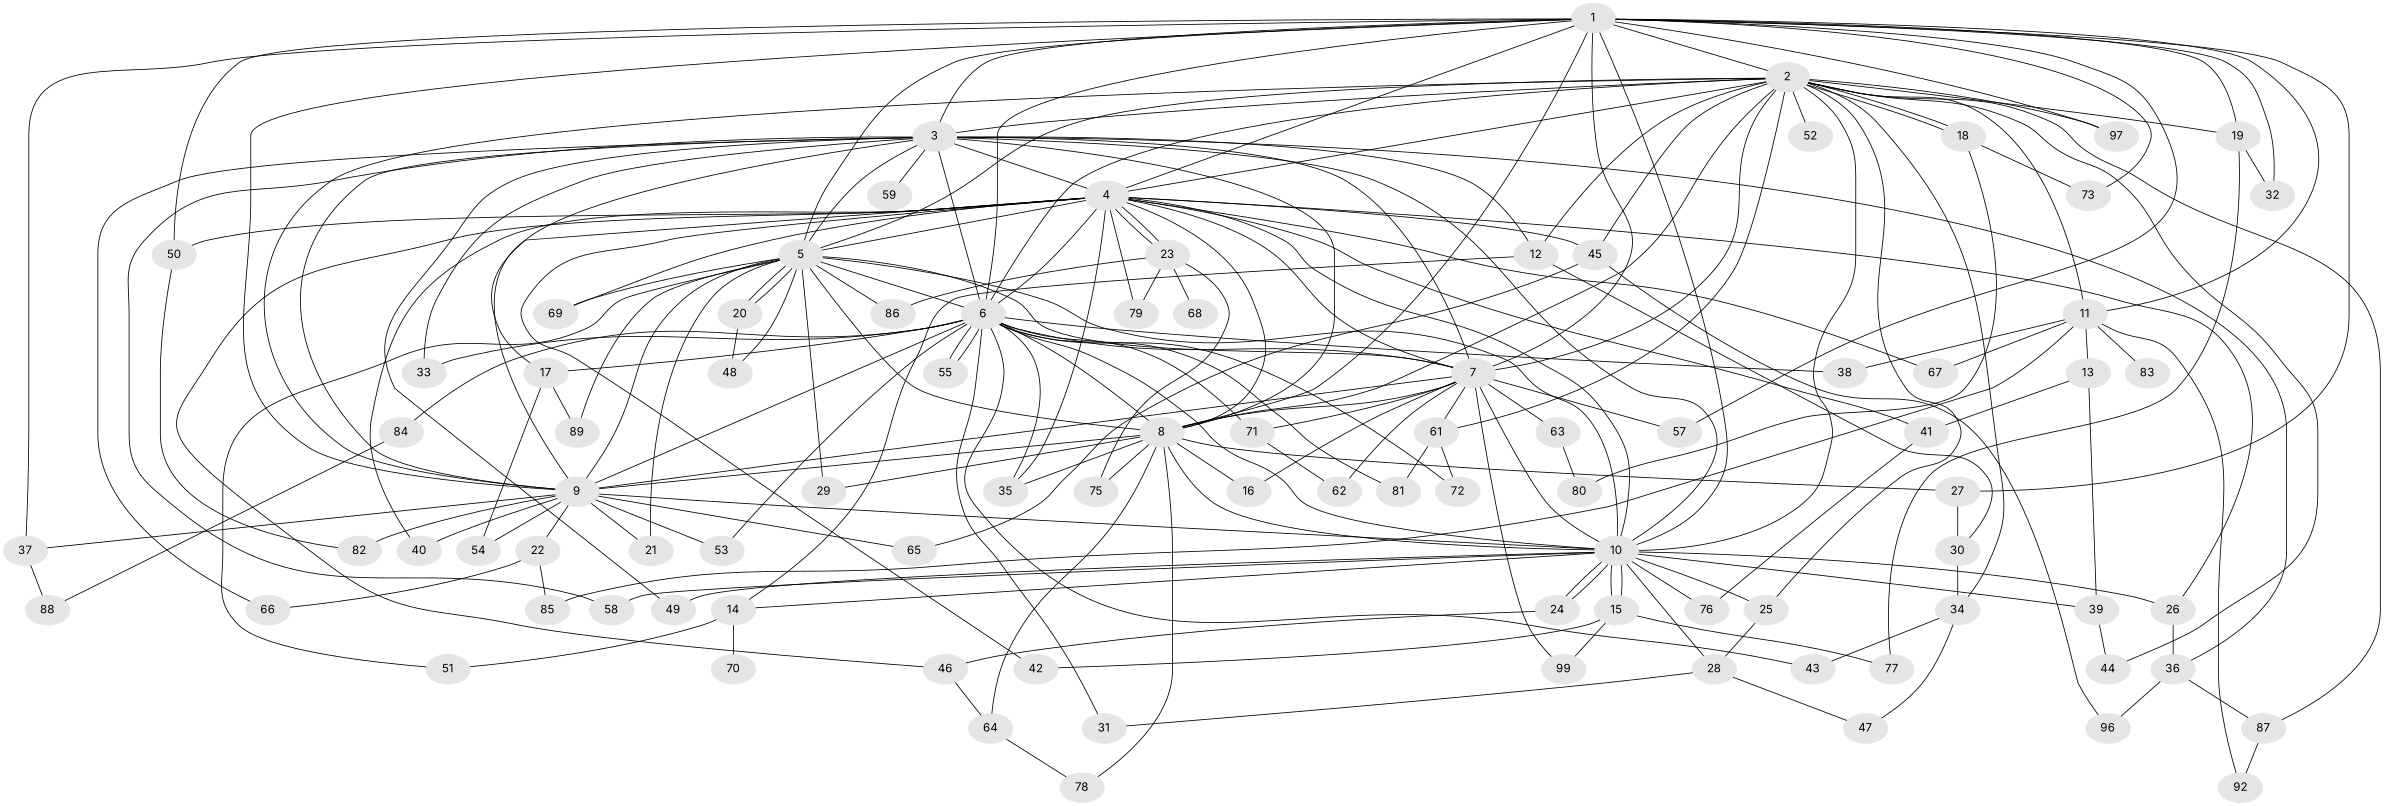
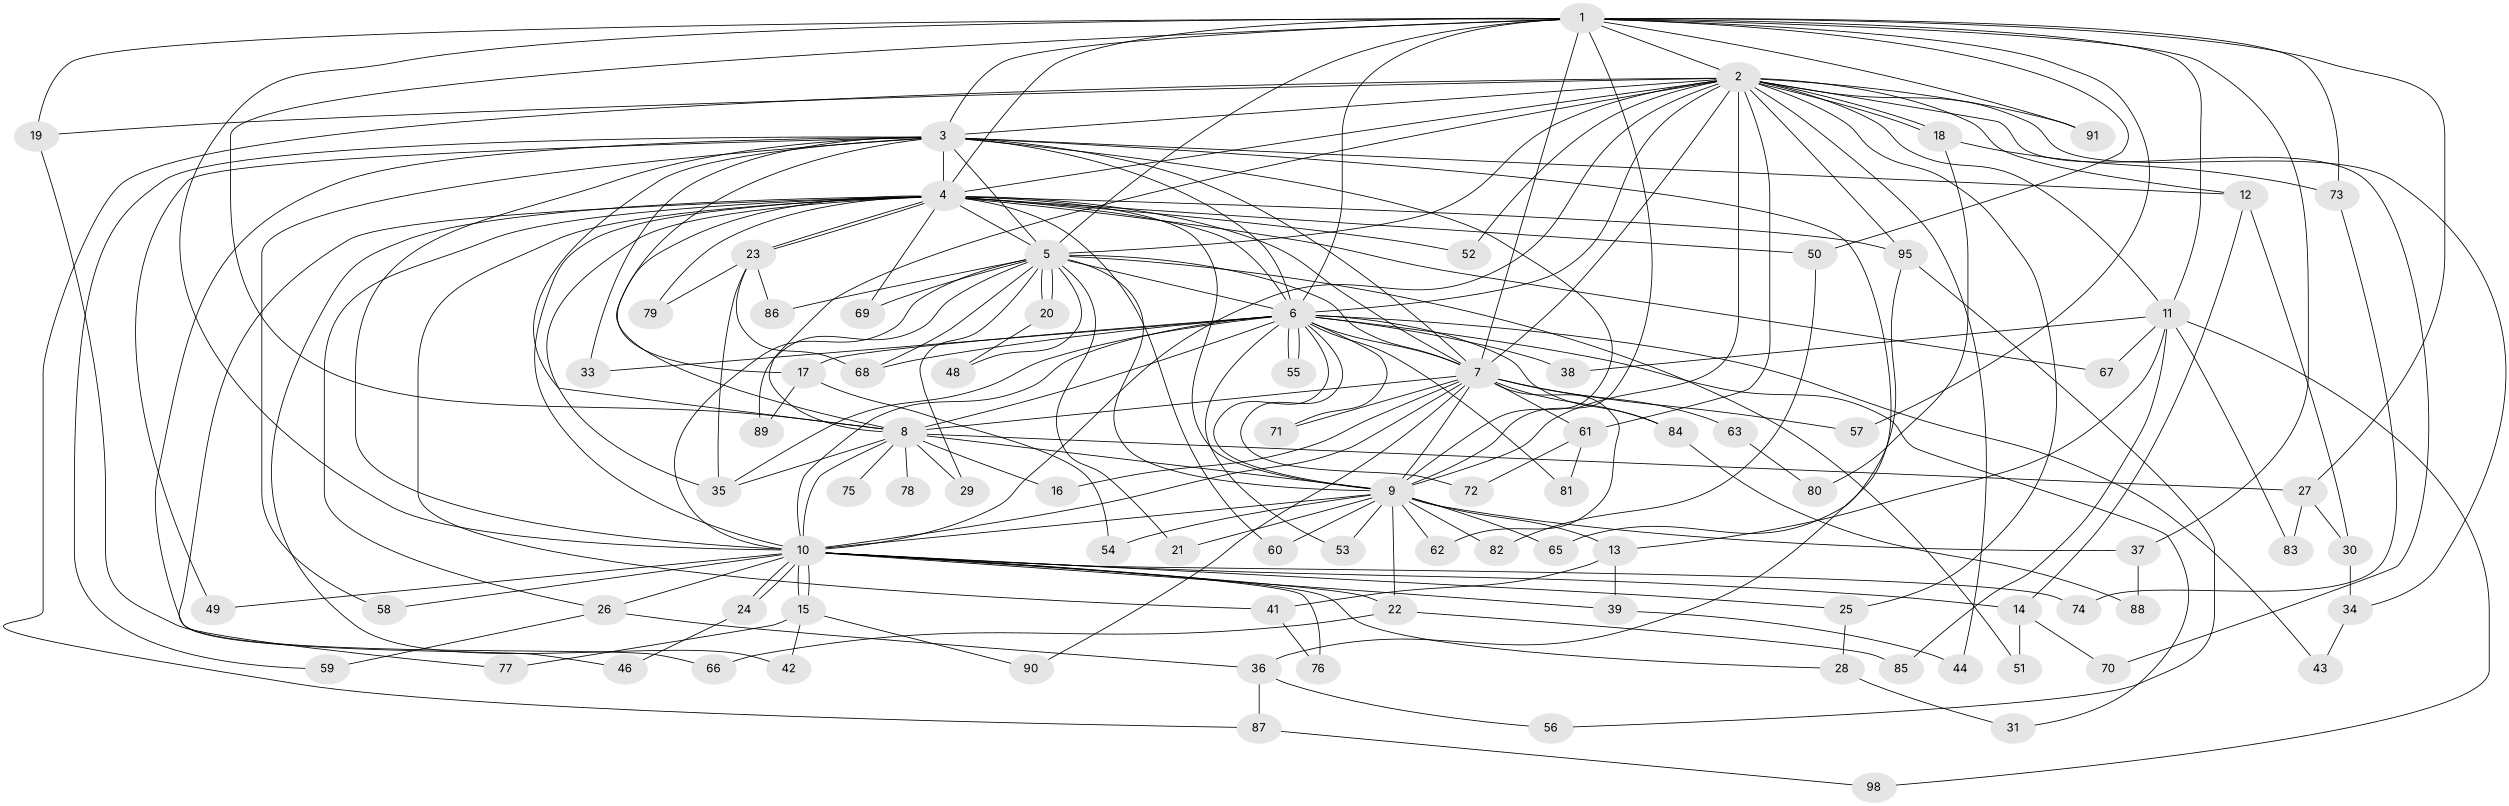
(2116, 136) -> (2093, 136)
(2273, 196) -> none
none -> (2384, 206)
none -> (1219, 220)
(1595, 255) -> (1905, 255)
none -> (1048, 340)
(1195, 367) -> (721, 377)
(948, 400) -> (961, 322)
none -> (1577, 403)
(1301, 466) -> (1415, 521)
none -> (1506, 518)
none -> (2298, 521)
(419, 551) -> (1276, 551)
none -> (1102, 571)
none -> (2079, 610)
none -> (466, 640)
(1564, 669) -> (1031, 669)
(991, 728) -> none
(1866, 728) -> none
(2108, 728) -> (1551, 728)
(2241, 788) -> (1874, 788)
